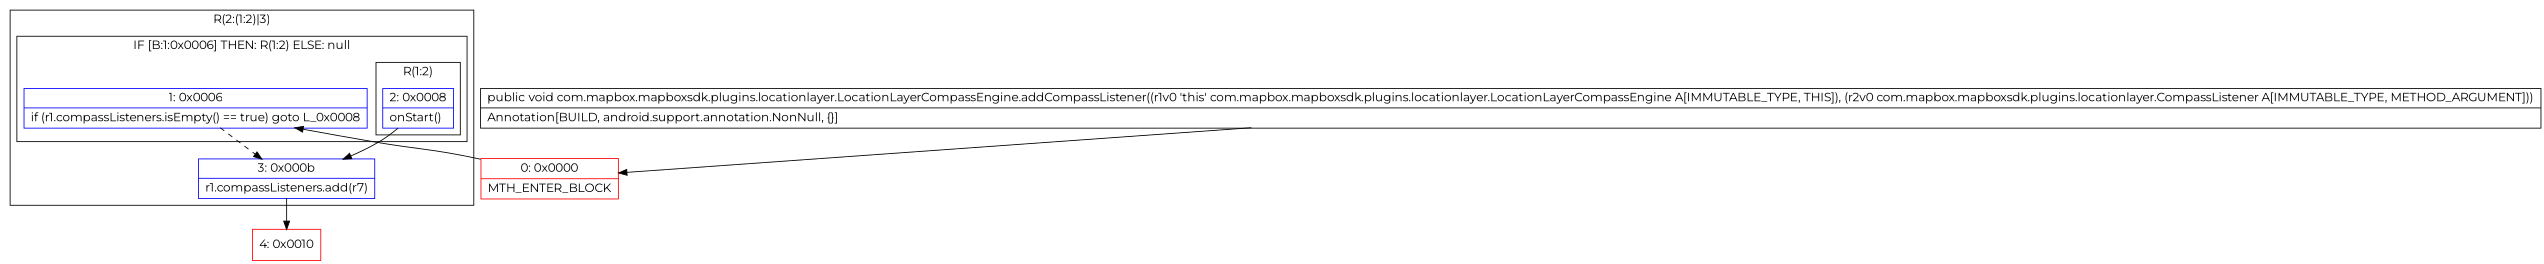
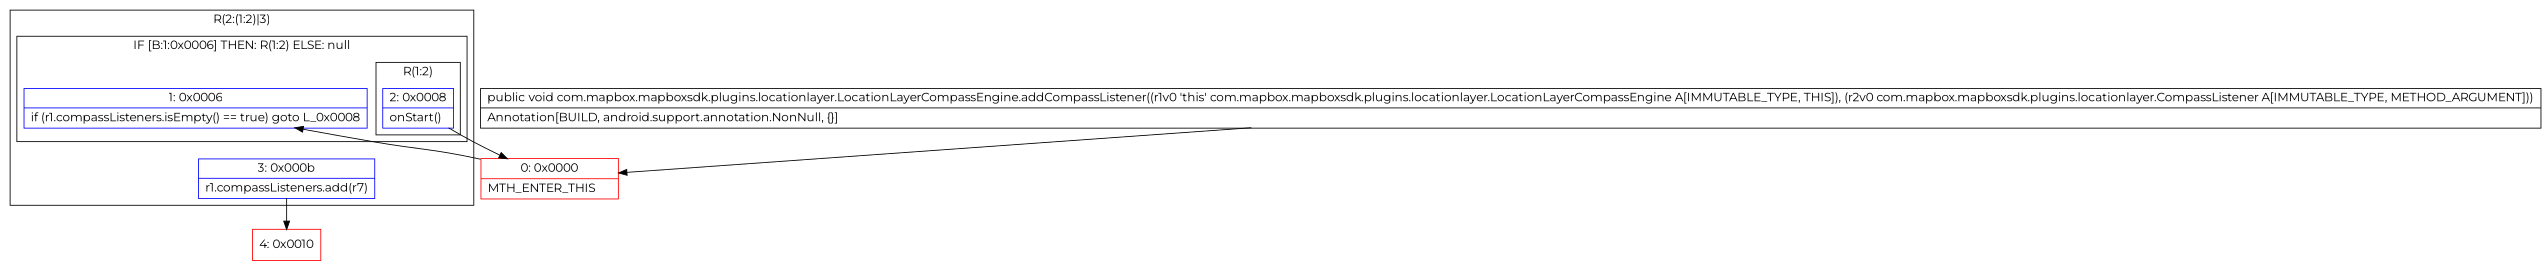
(232, 136) -> none
(370, 147) -> (479, 145)
(550, 188) -> (542, 188)
